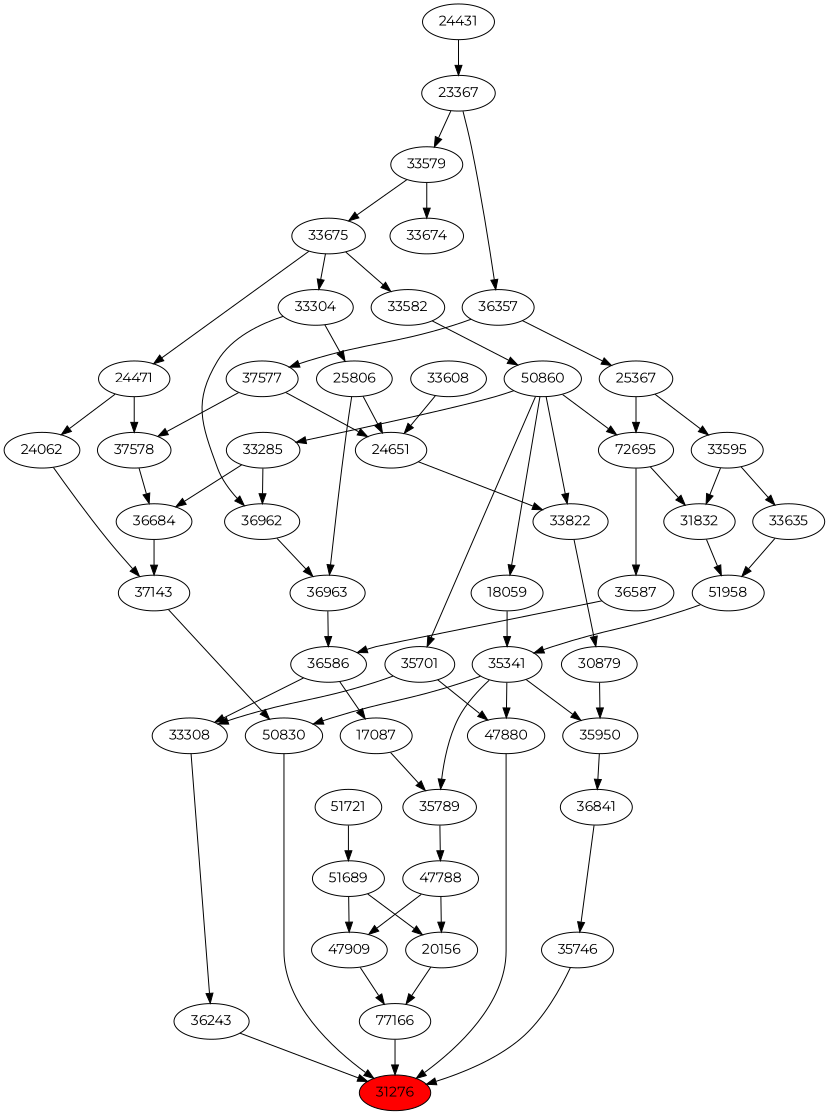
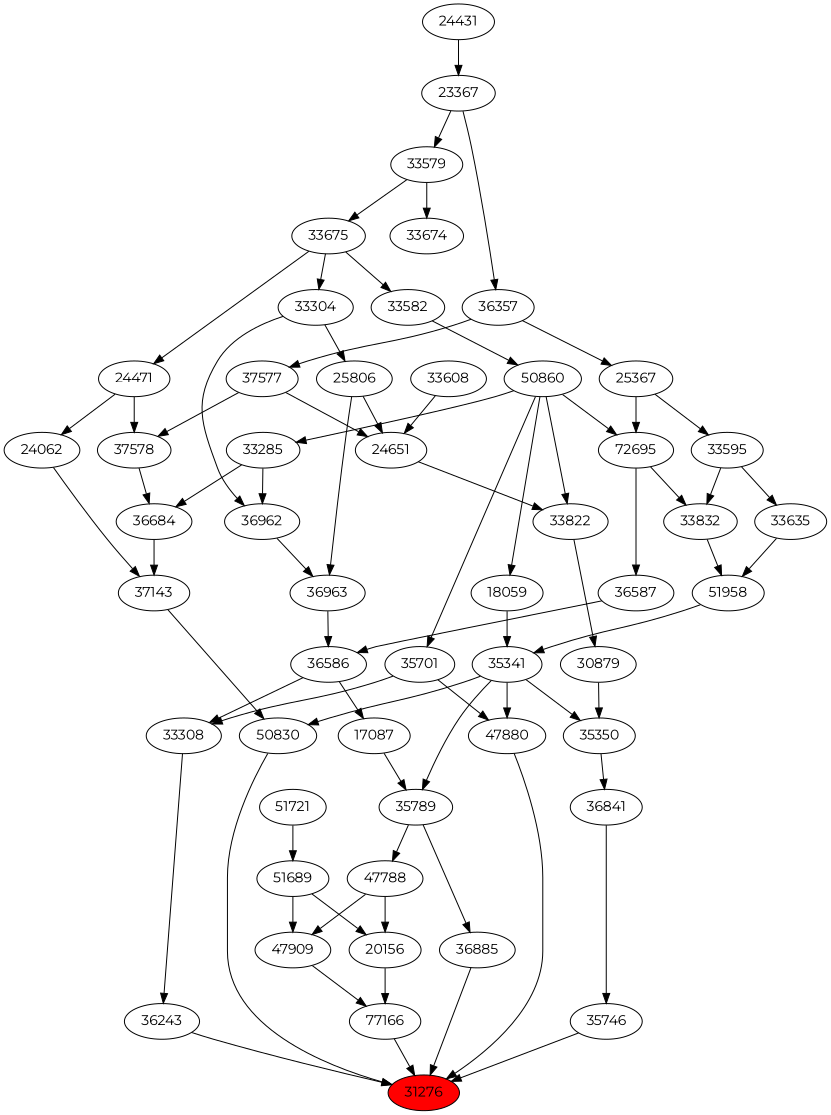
(699, 522) -> (700, 522)
(600, 736) -> (599, 736)
none -> (477, 950)
